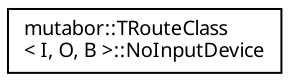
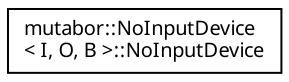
(145, 41) -> (145, 41)
